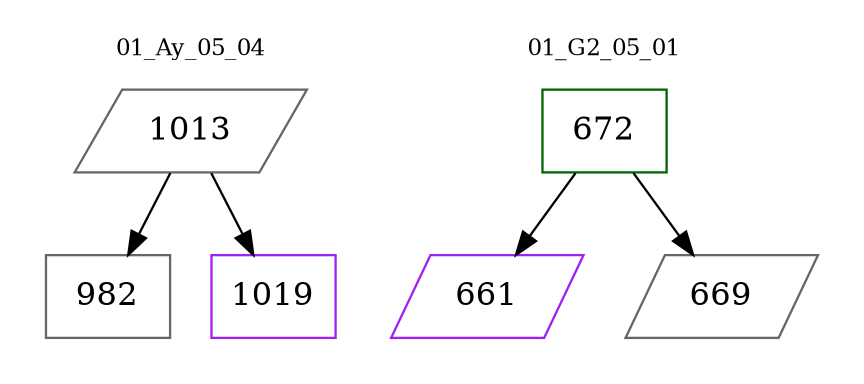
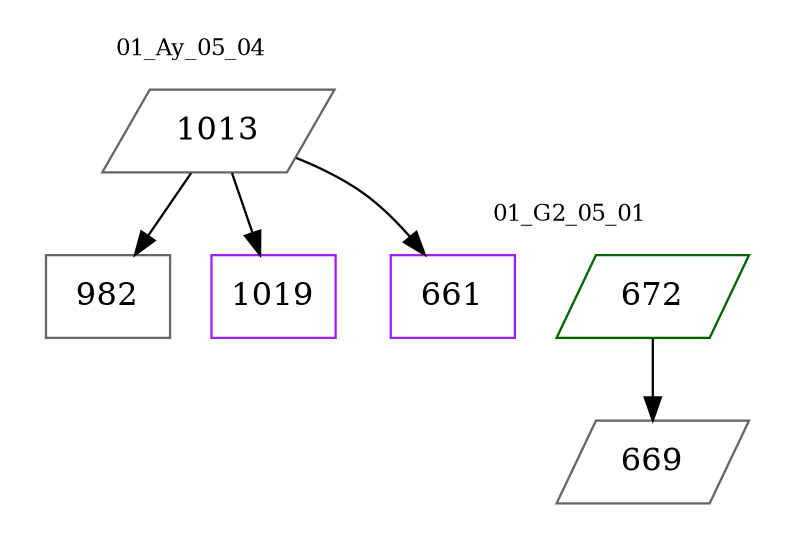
(605, 131) -> (653, 297)
(553, 204) -> (337, 177)
(487, 297) -> (453, 297)
